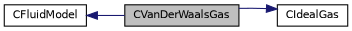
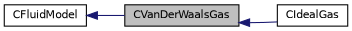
(253, 8) -> (263, 22)
